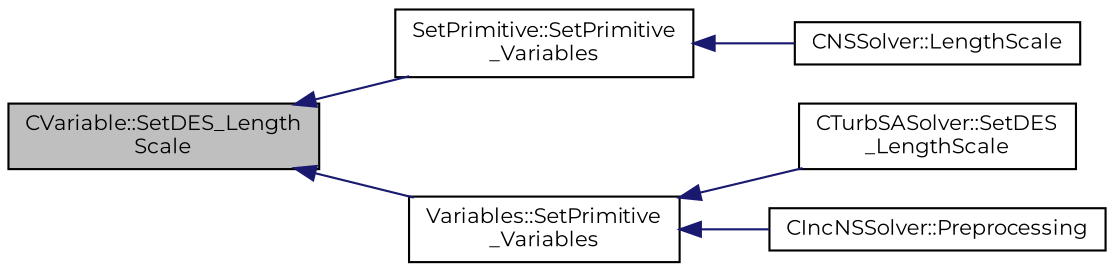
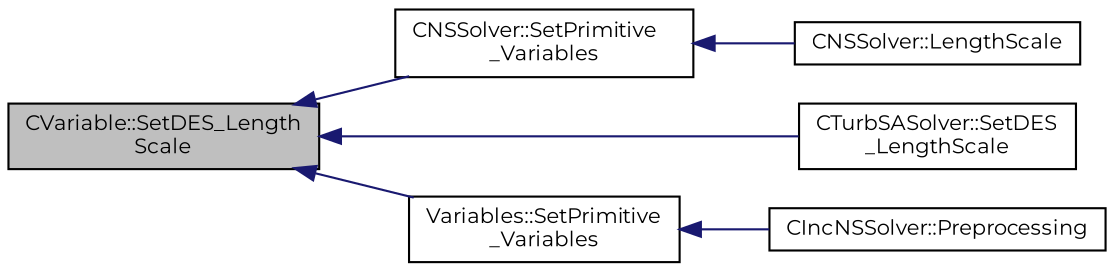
(544, 43) -> (544, 43)
(751, 180) -> (570, 136)
